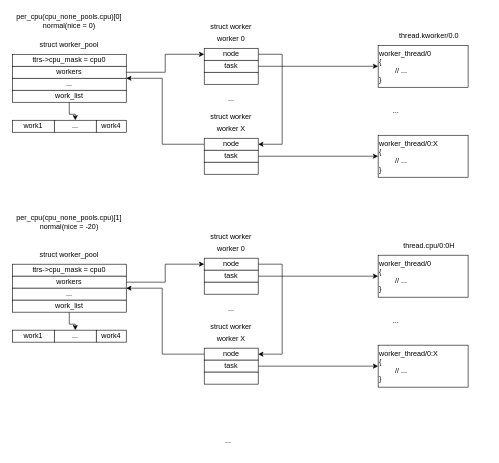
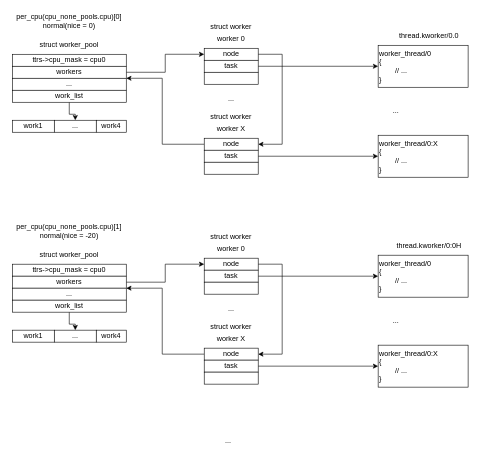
(69, 222) -> (69, 231)
(429, 246) -> (429, 246)
